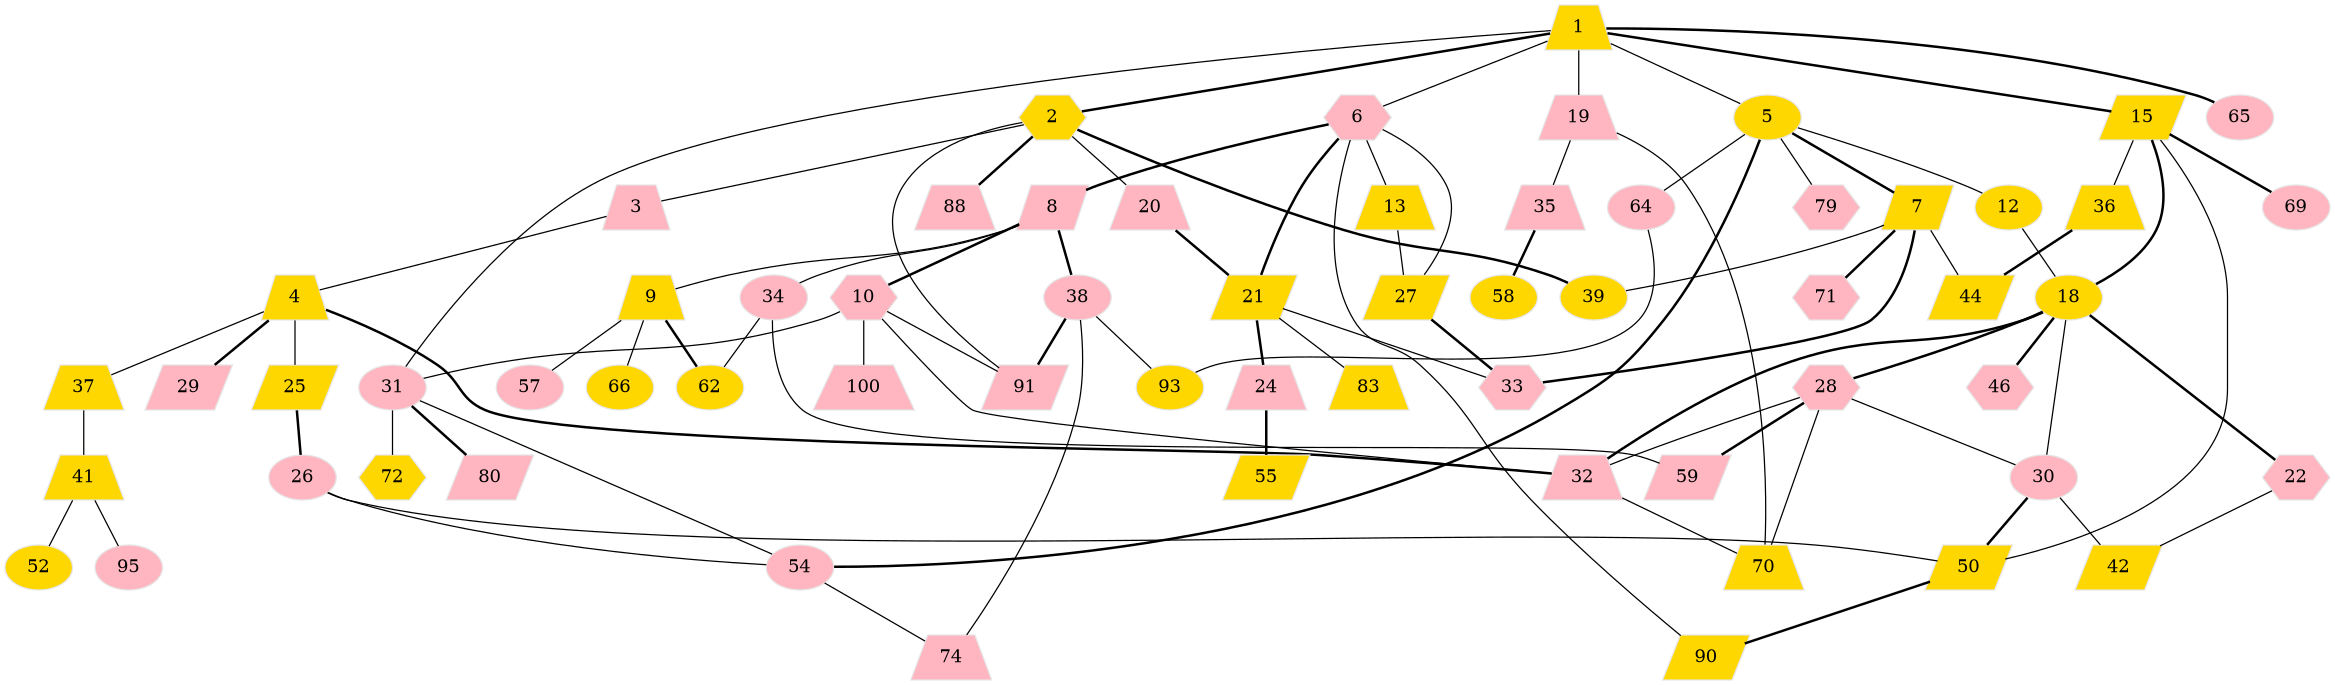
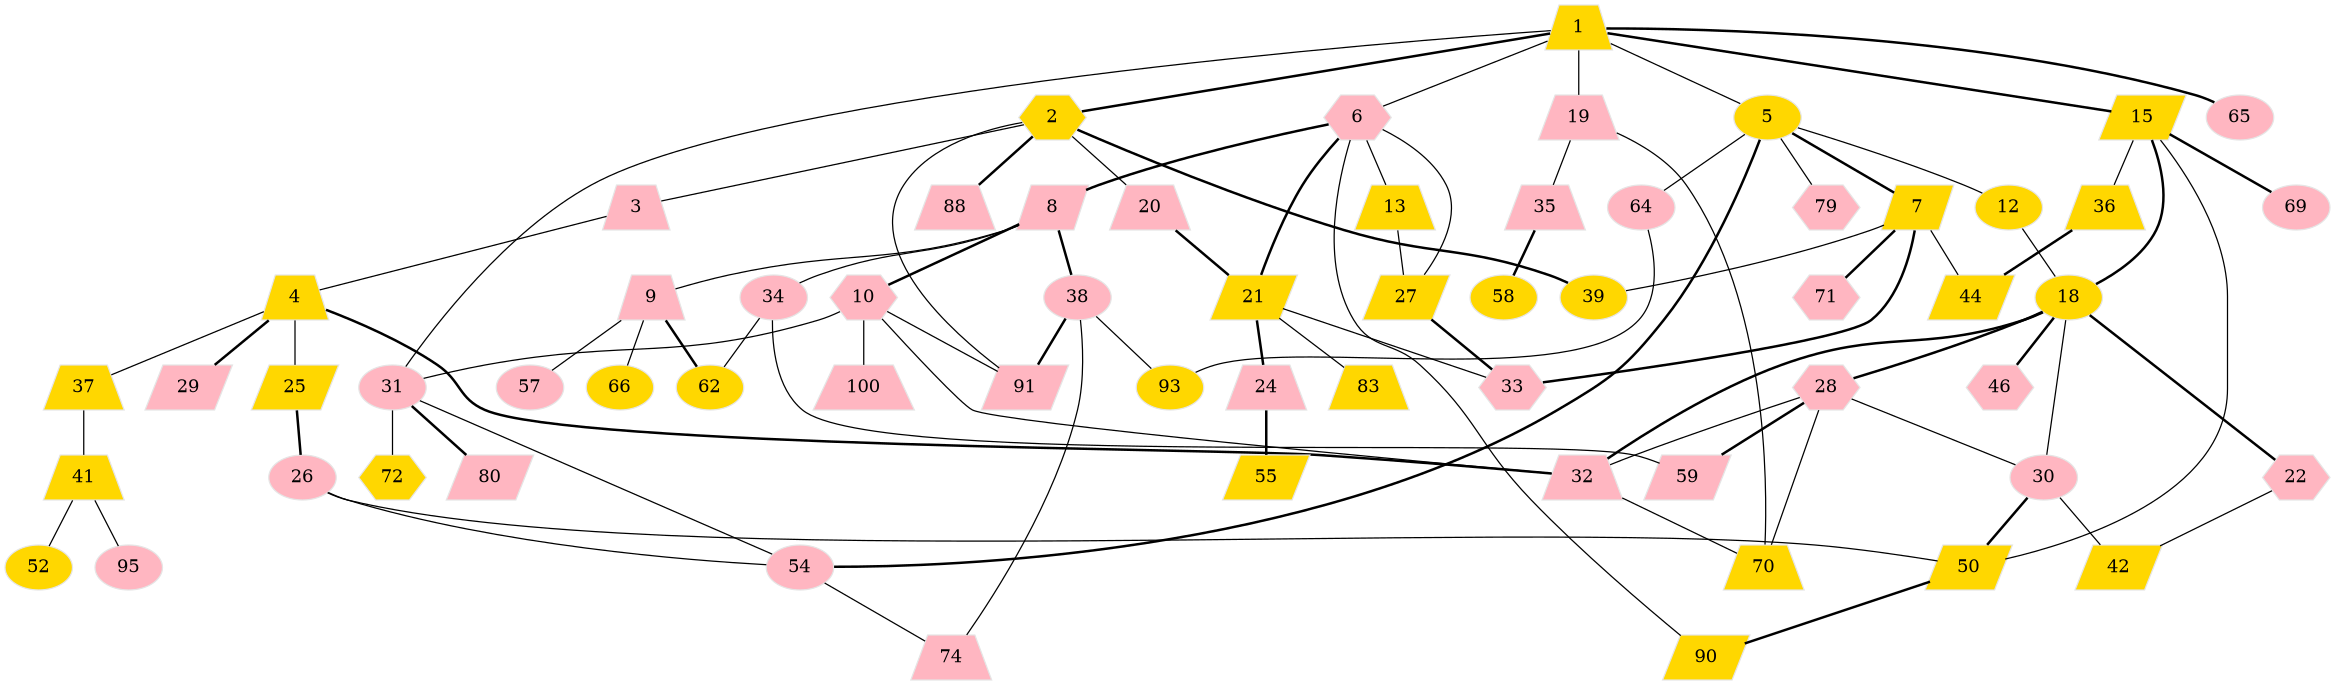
(651, 298) -> (651, 298)
